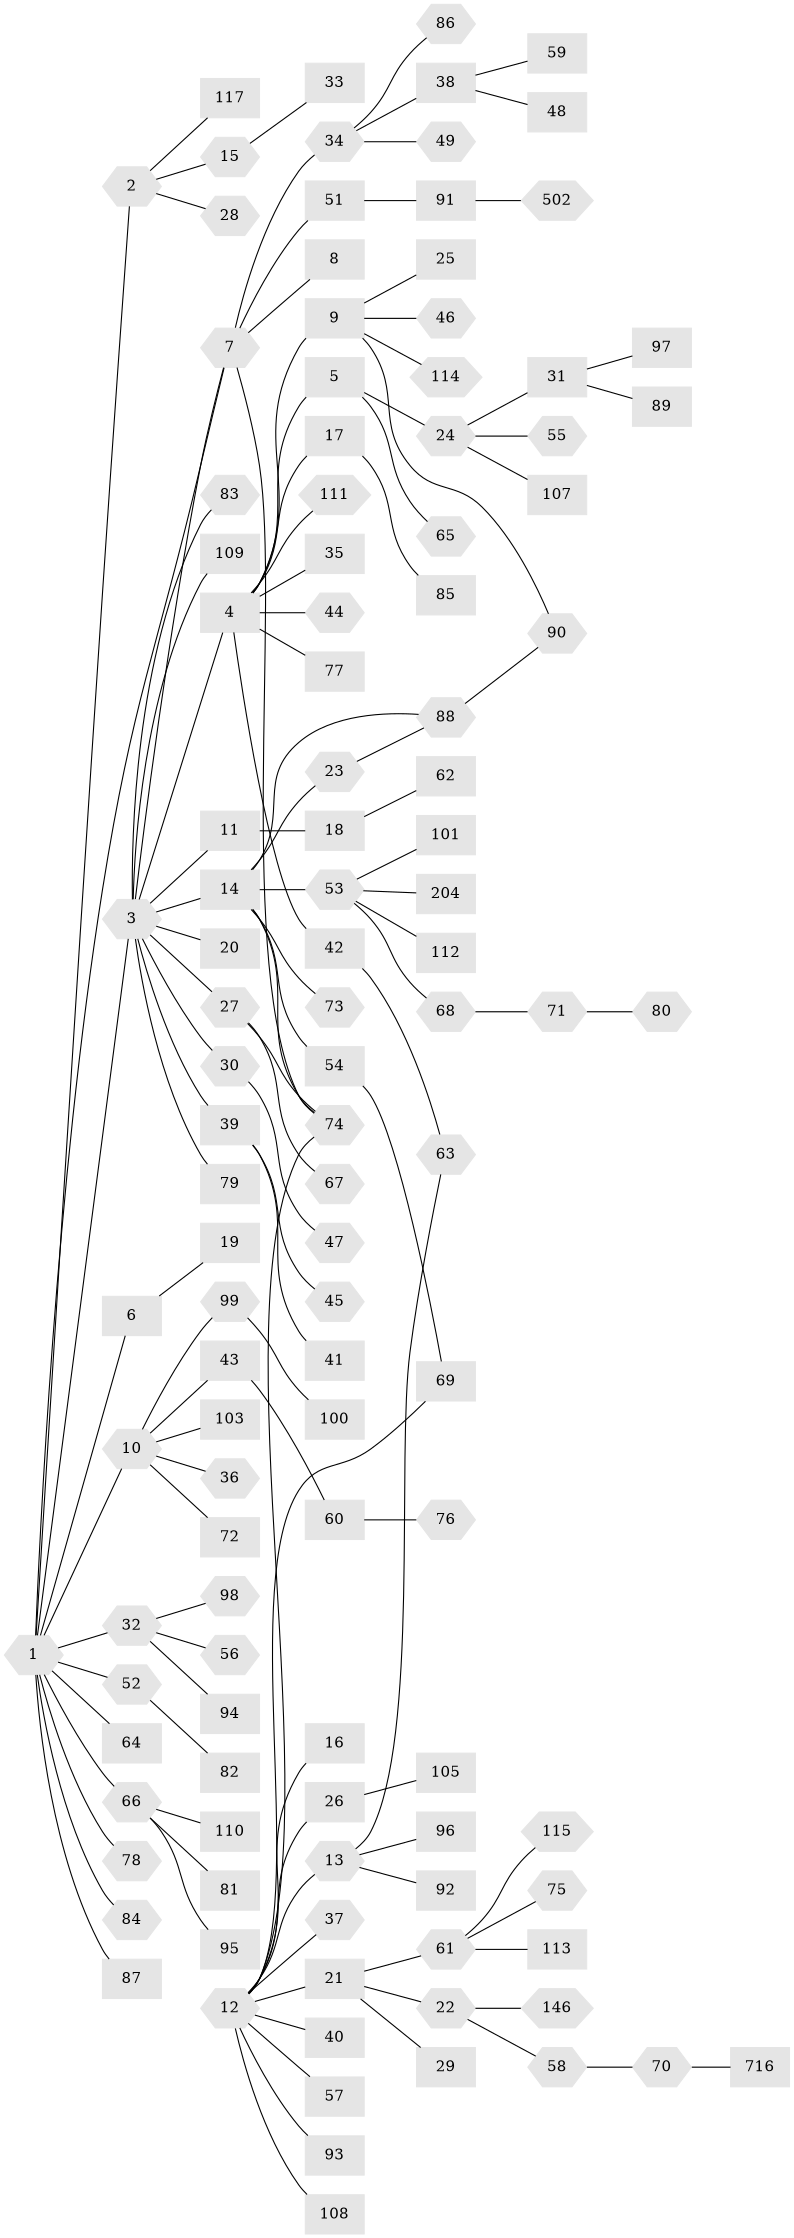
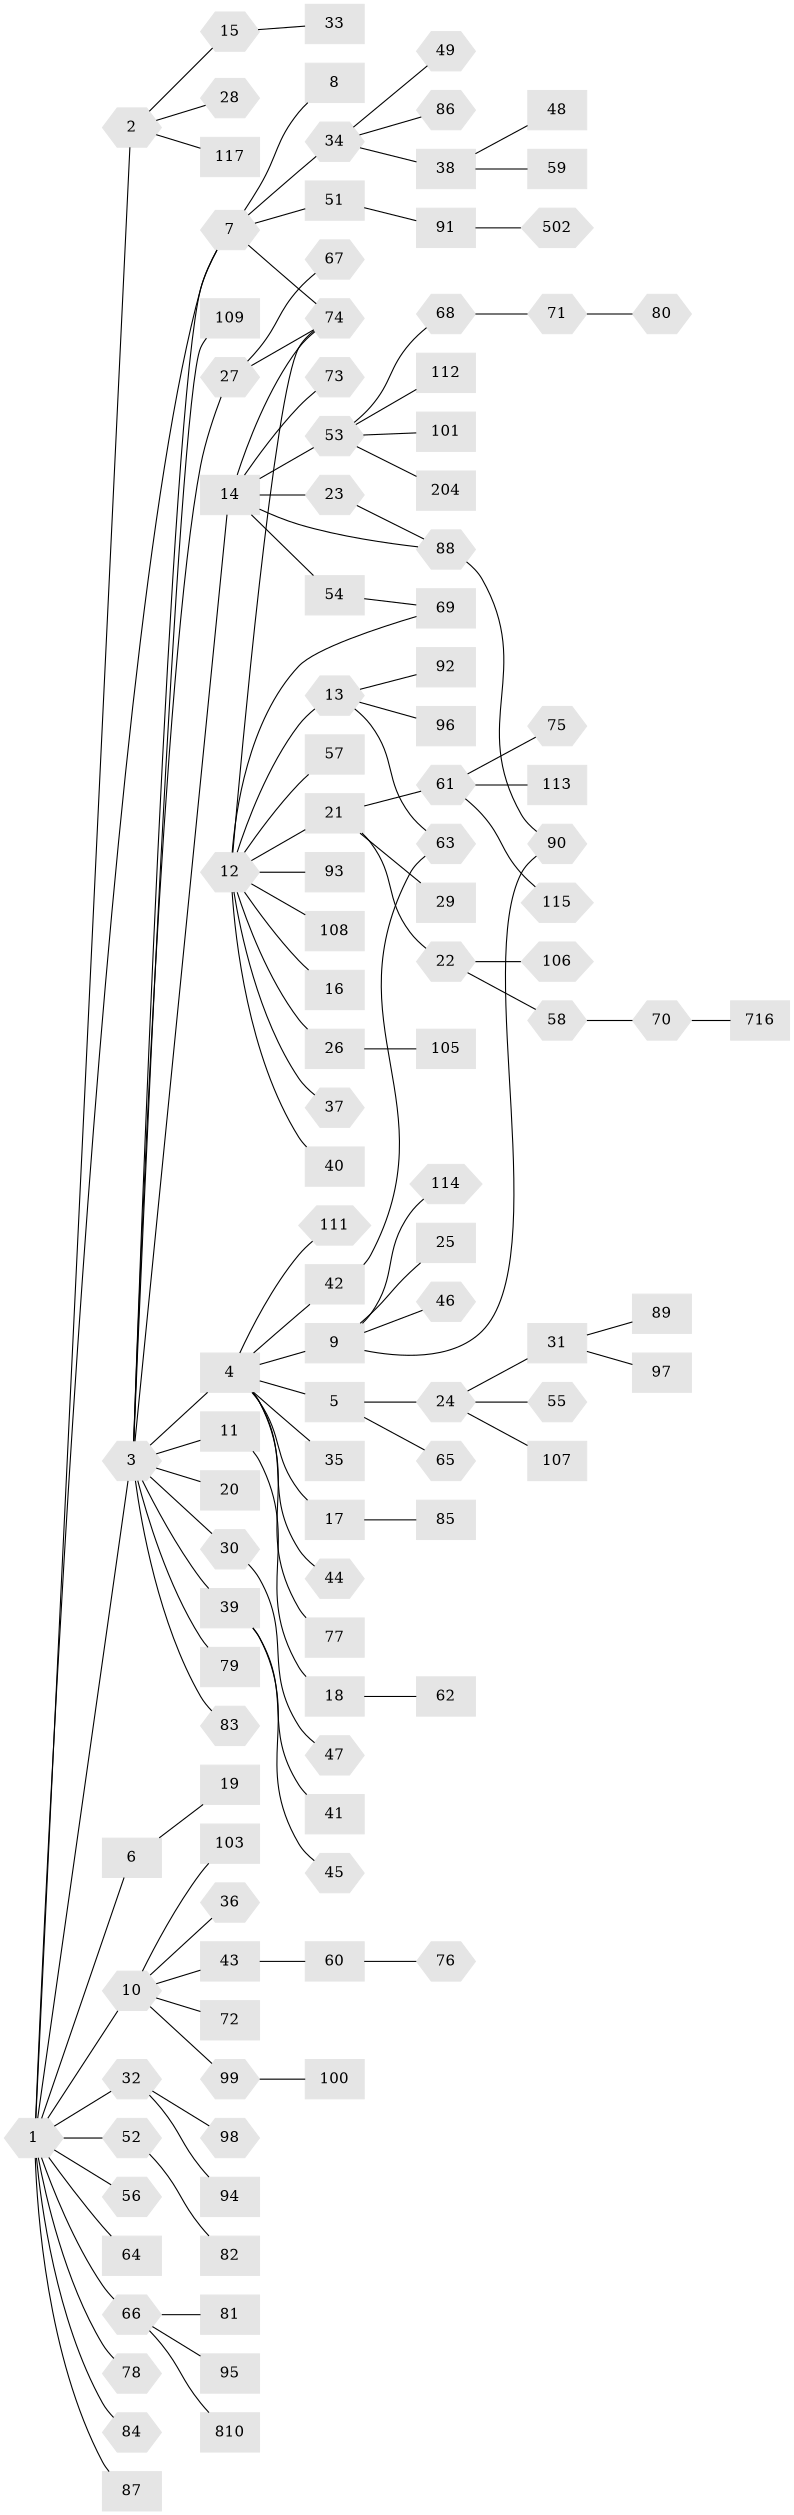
(181, 1640) -> (83, 2167)
(230, 1832) -> (230, 2432)
(557, 2008) -> (557, 962)
